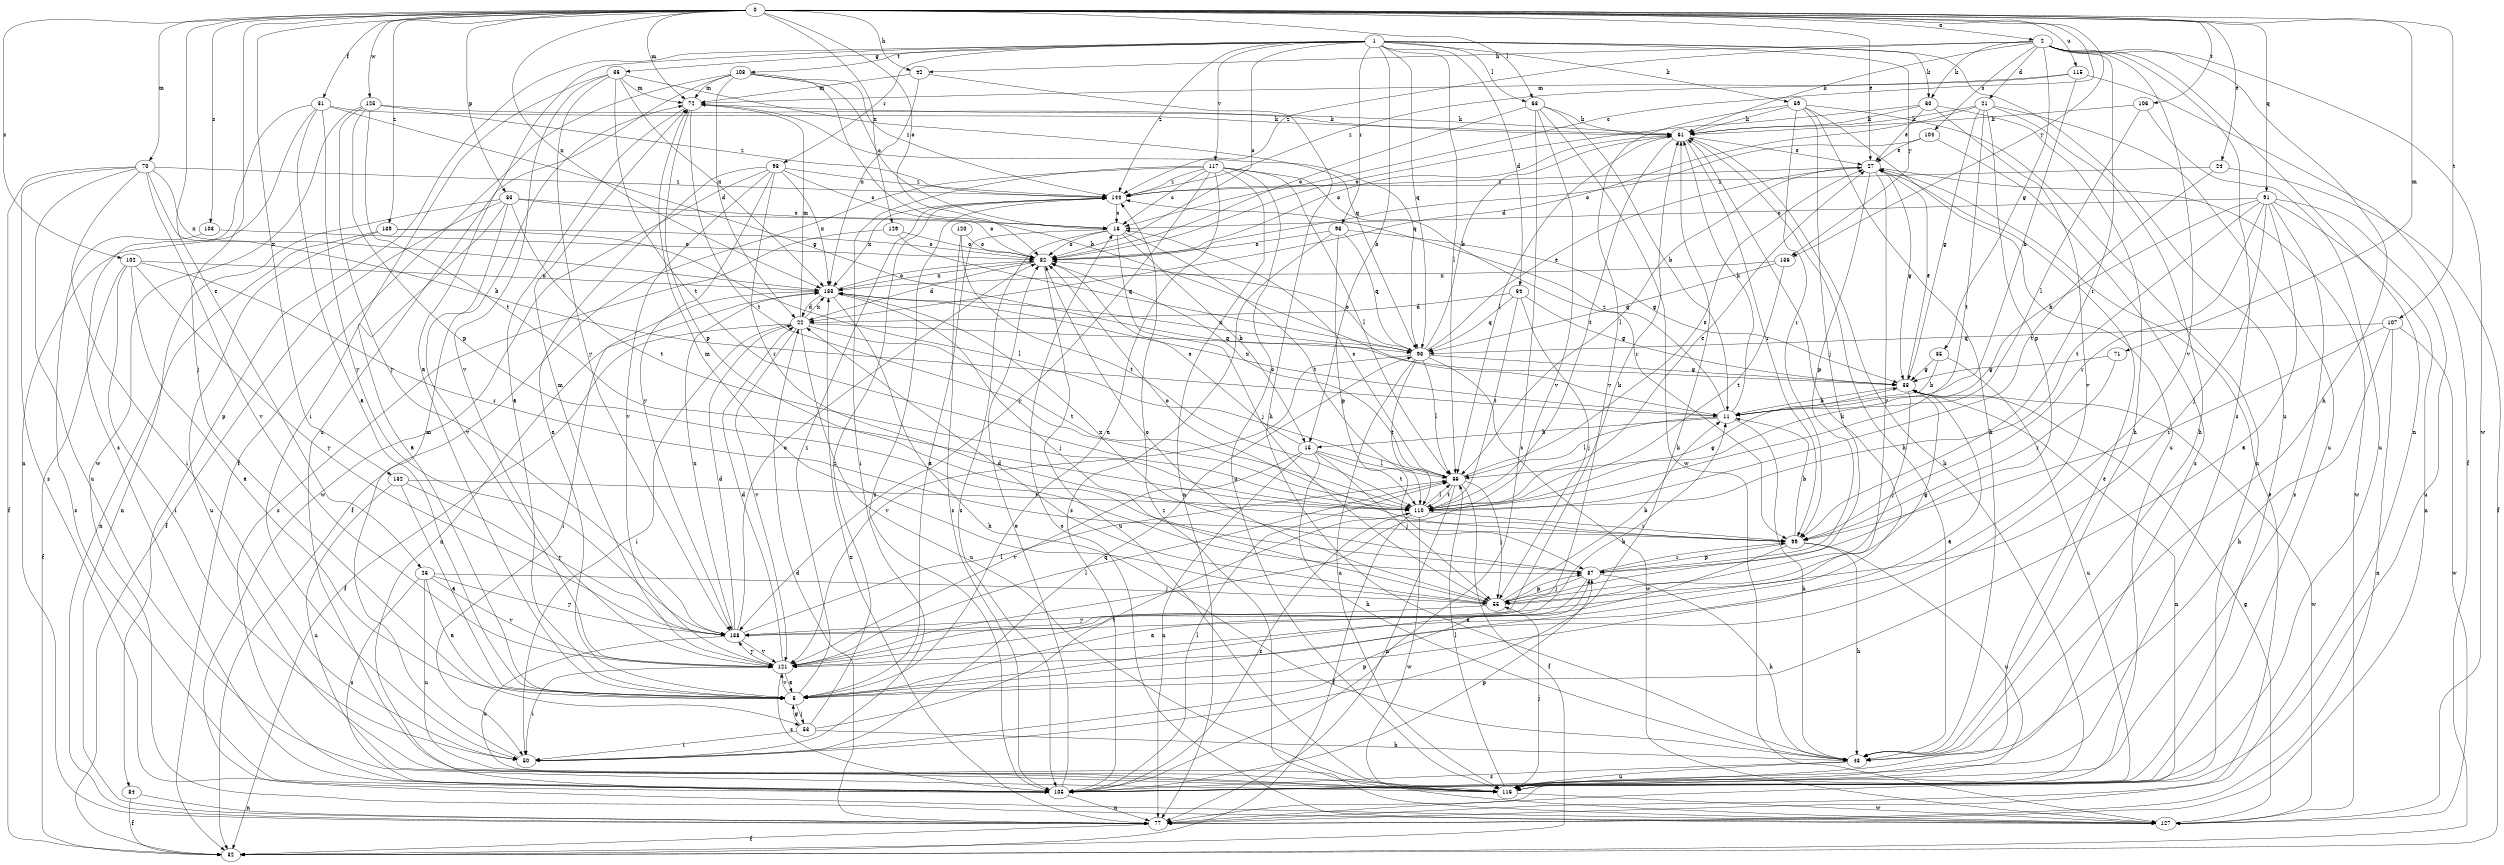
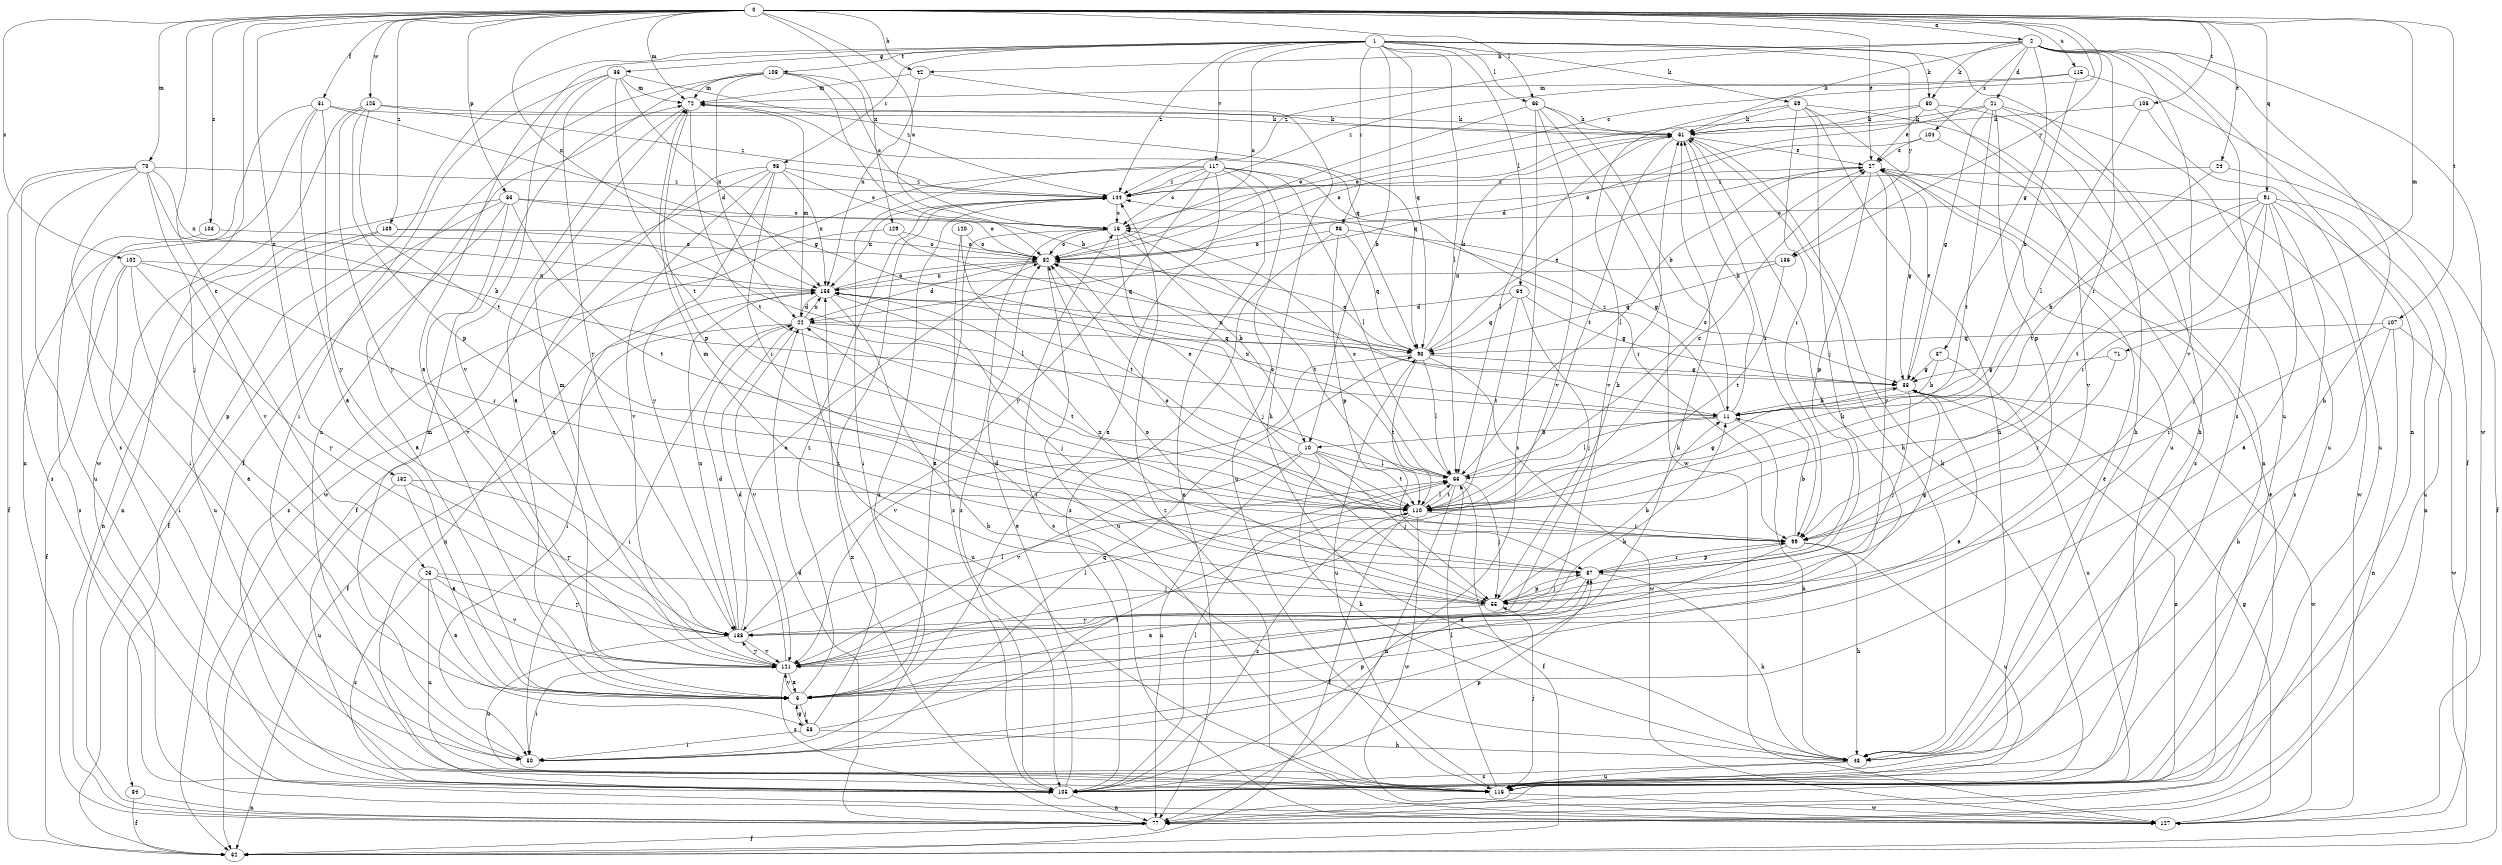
(1519, 167) -> (1519, 167)
(1939, 354) -> (1939, 354)
(1308, 448) -> (1308, 448)
(1344, 608) -> (1340, 610)
